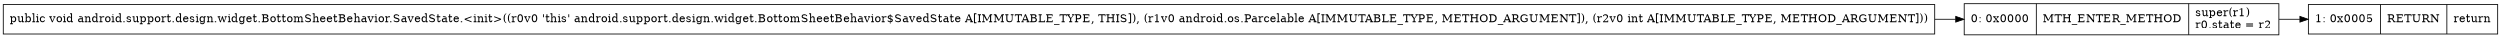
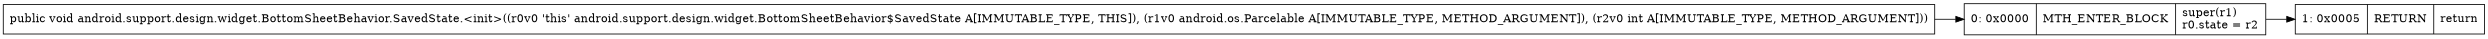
(2113, 19) -> (2106, 19)
